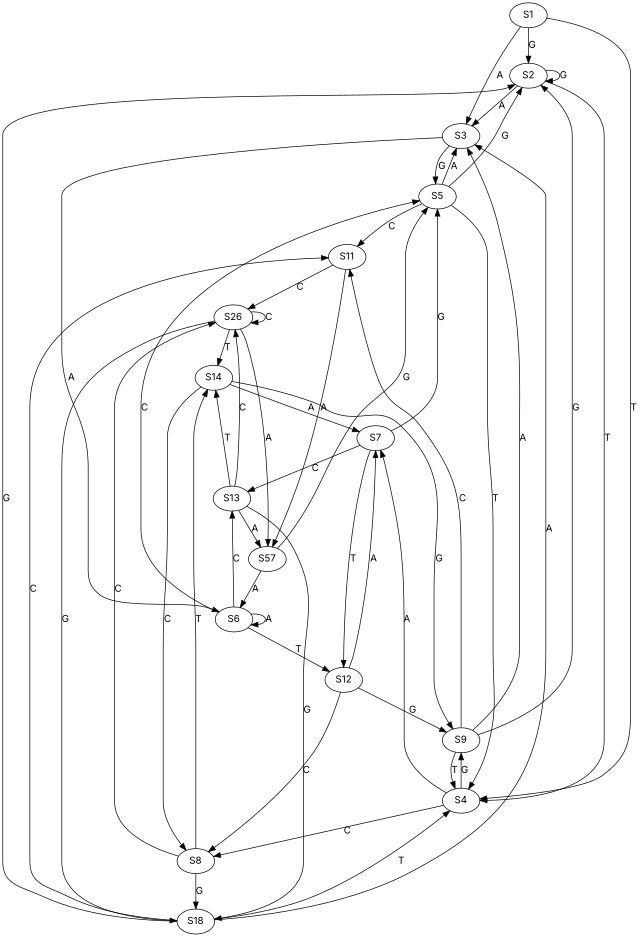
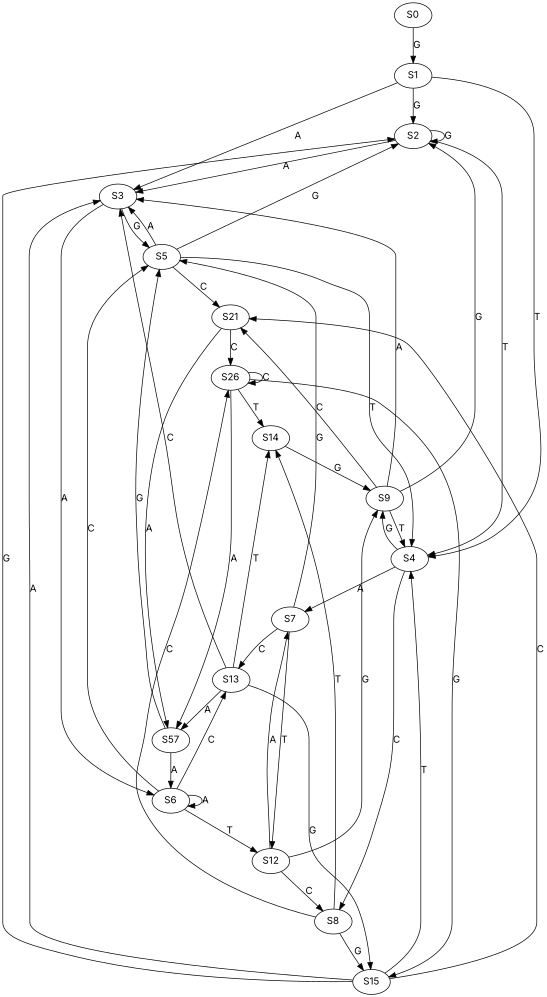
none -> (413, 15)
(347, 257) -> (231, 317)
(291, 407) -> none
(239, 412) -> (166, 444)
(164, 612) -> none
(196, 922) -> (372, 982)
